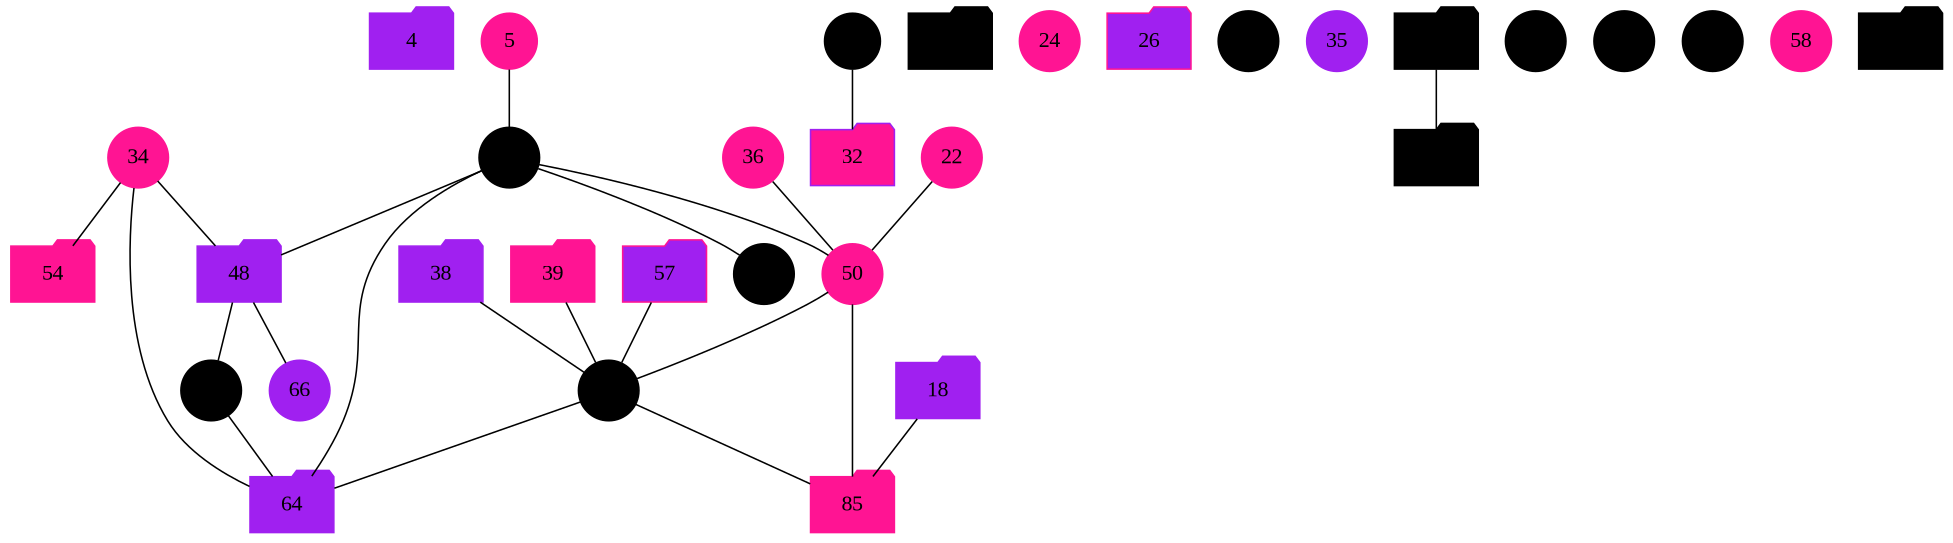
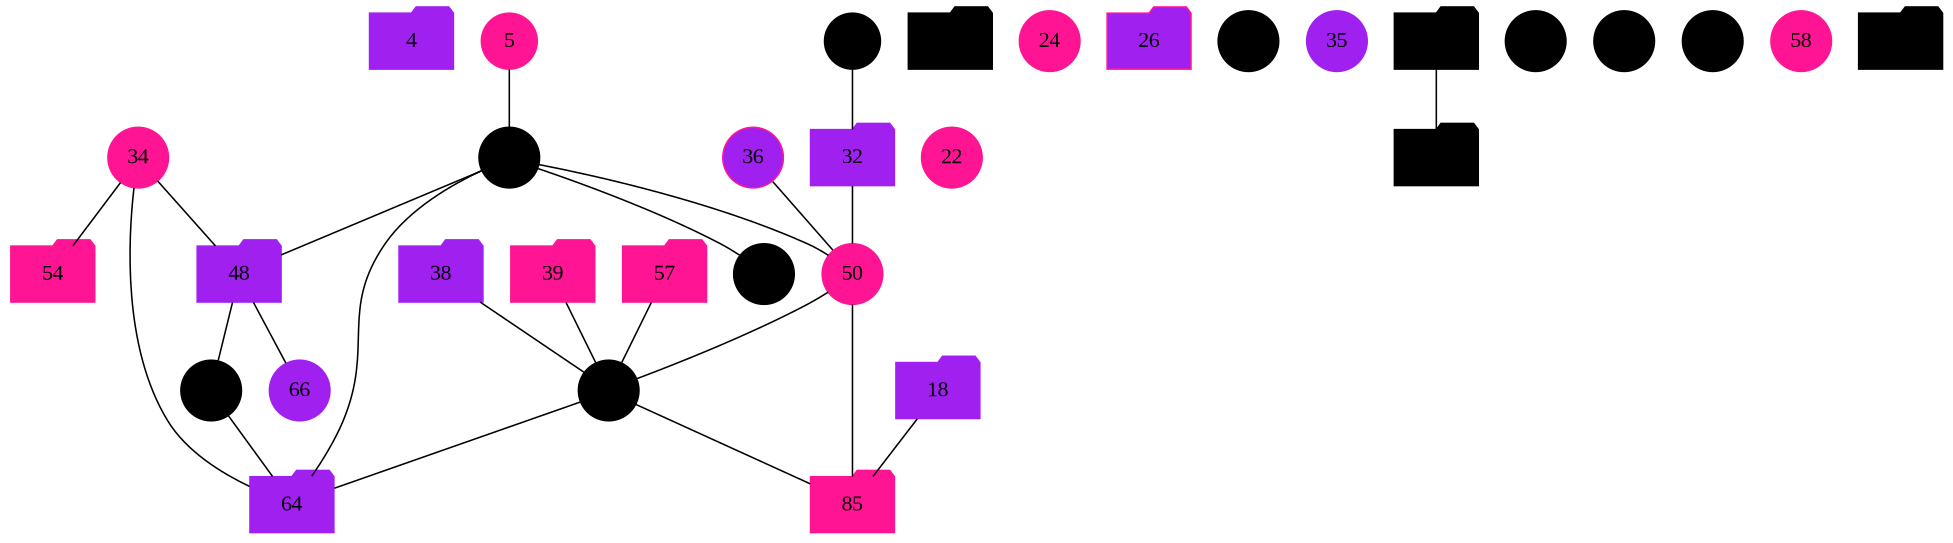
(753, 158) -> (753, 158)
(852, 158) -> (852, 158)
(902, 216) -> (852, 215)
(665, 274) -> (665, 274)
